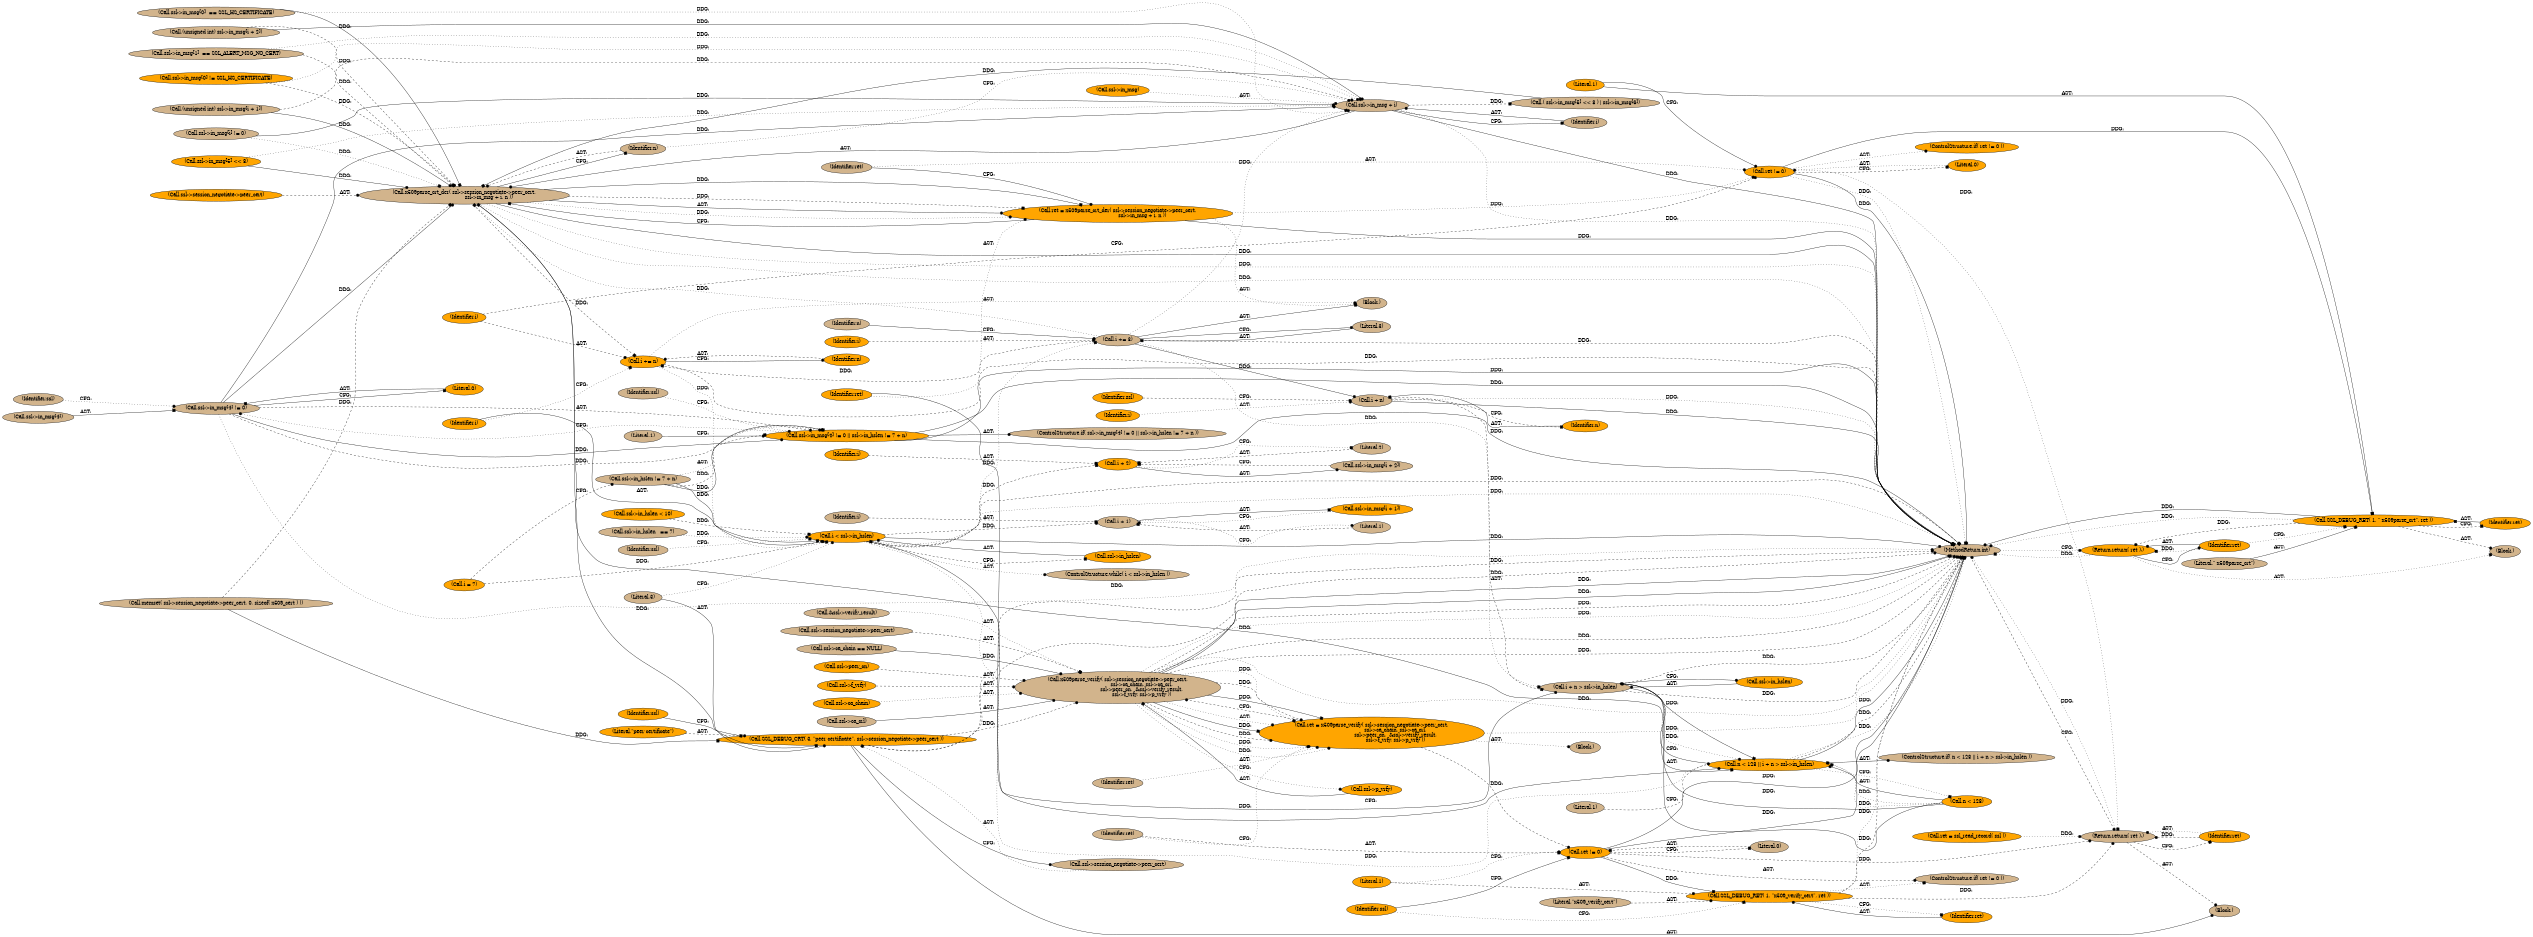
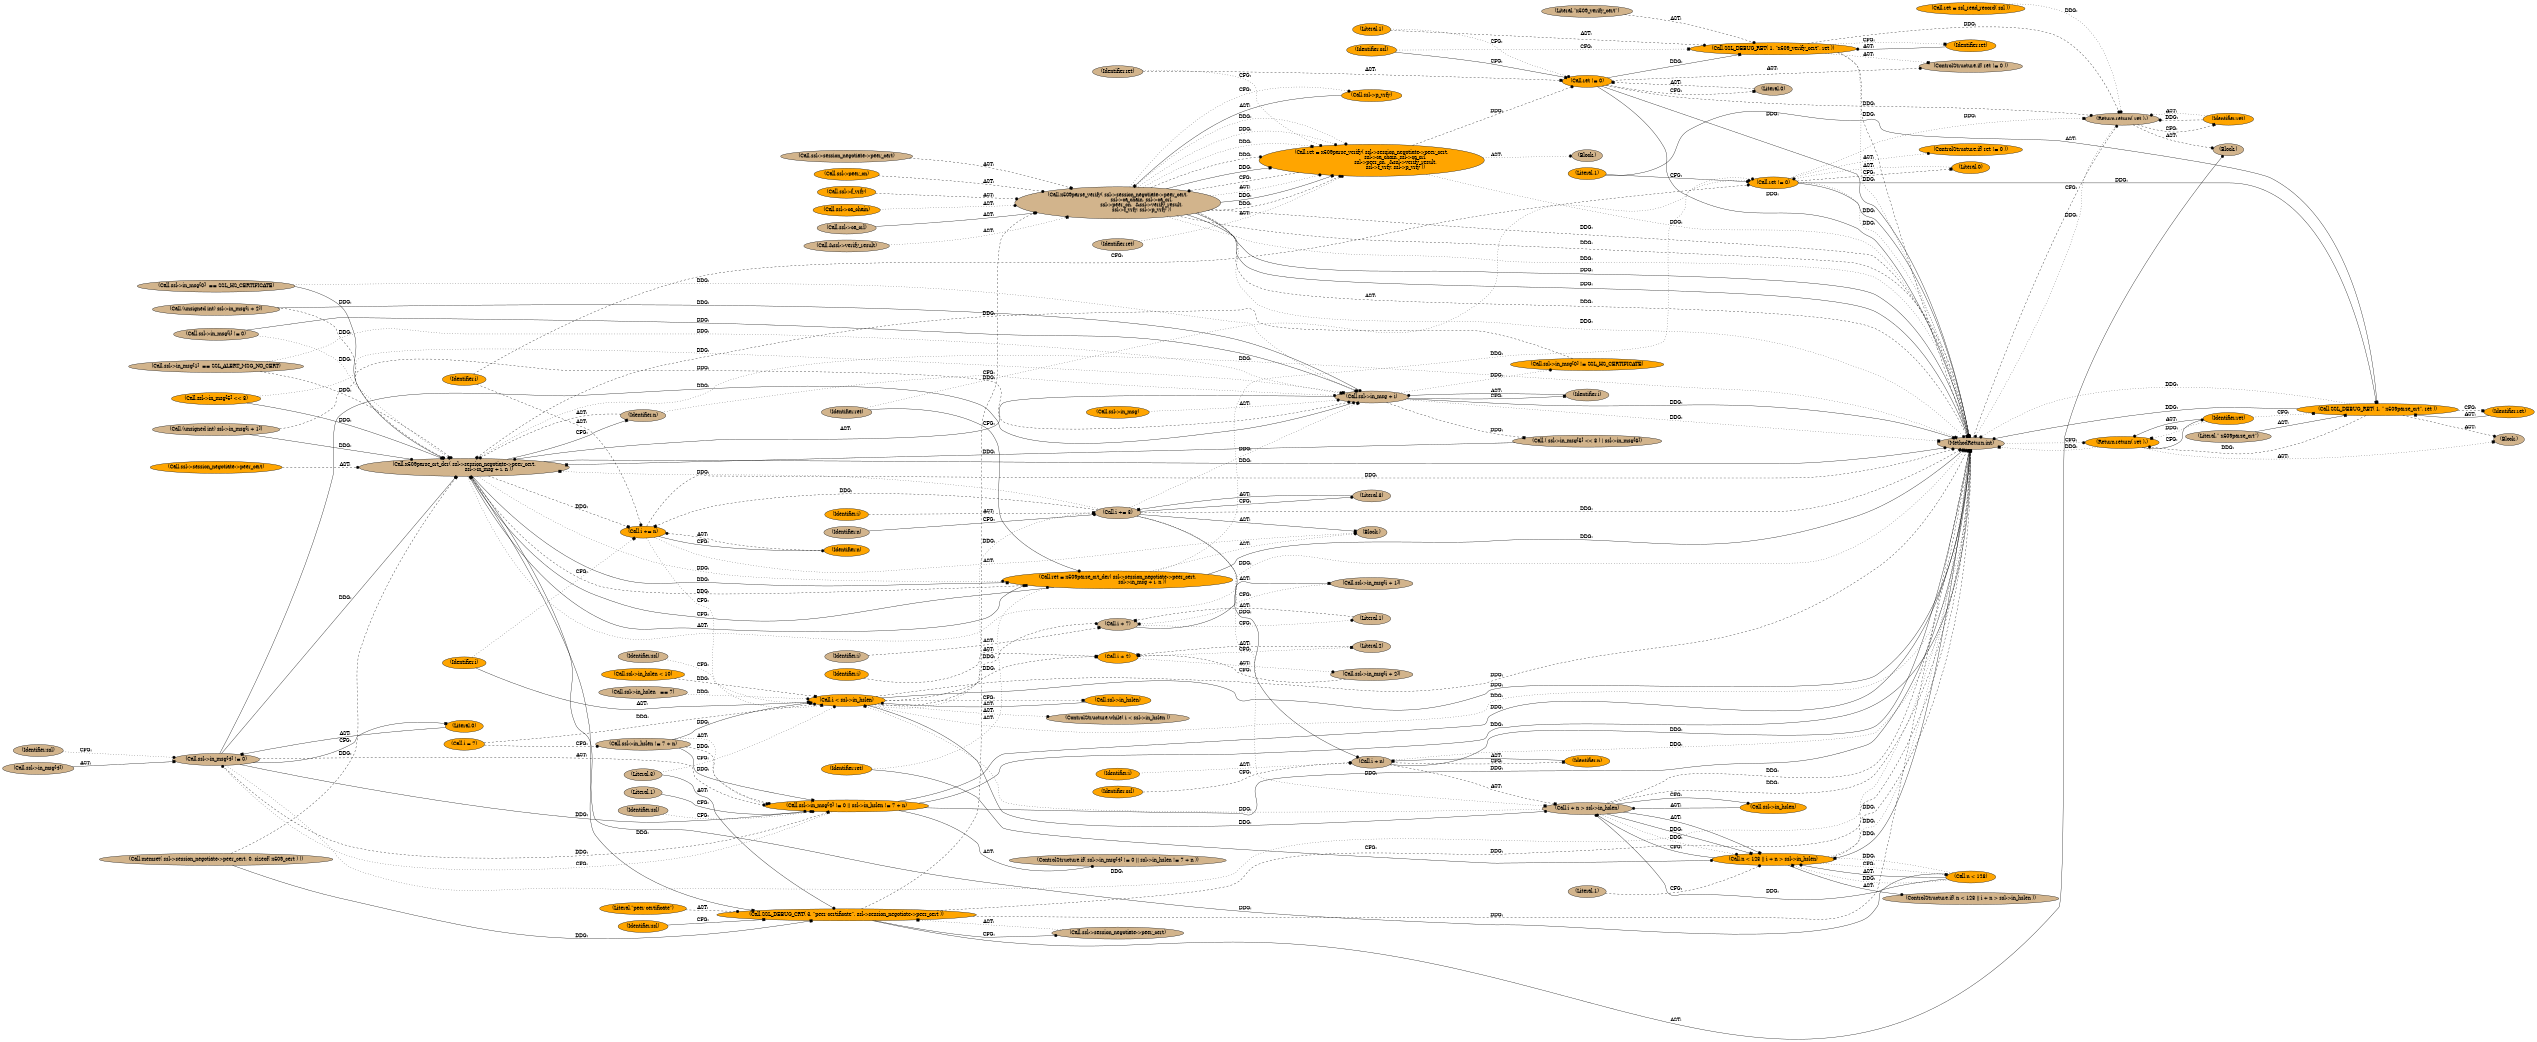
(808, 50) -> (1474, 382)
(704, 388) -> (704, 601)
(1235, 476) -> (1235, 665)
(1372, 509) -> (1372, 584)
(1118, 522) -> (1118, 624)
(847, 649) -> none
(1200, 855) -> (1257, 812)
